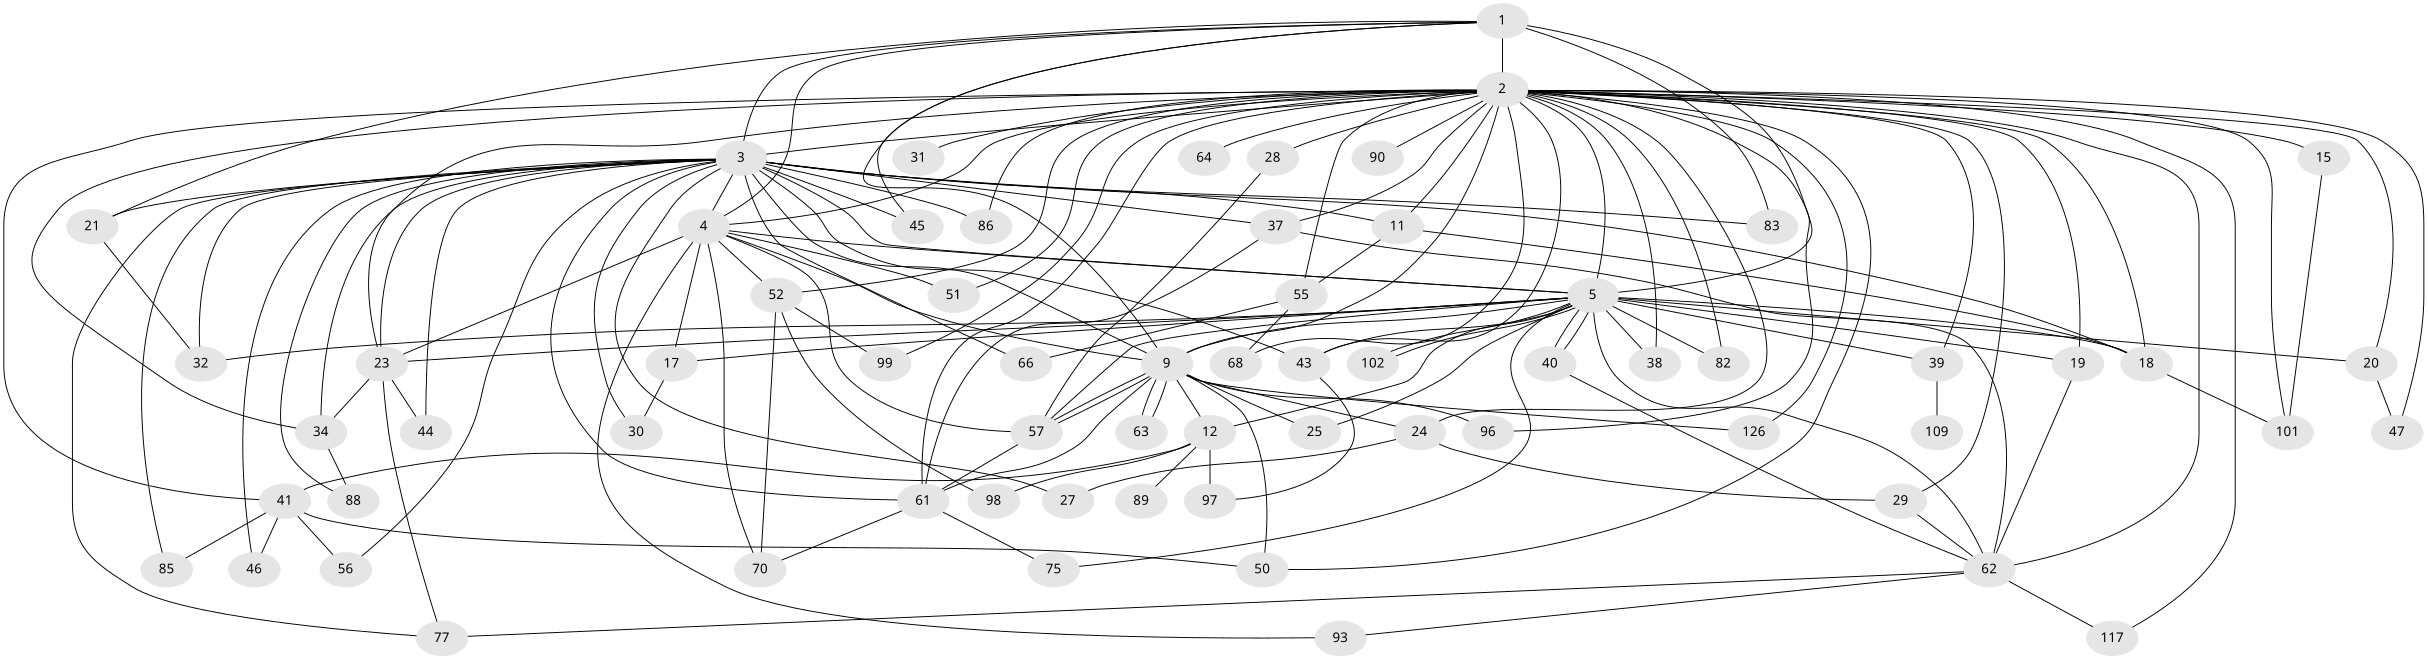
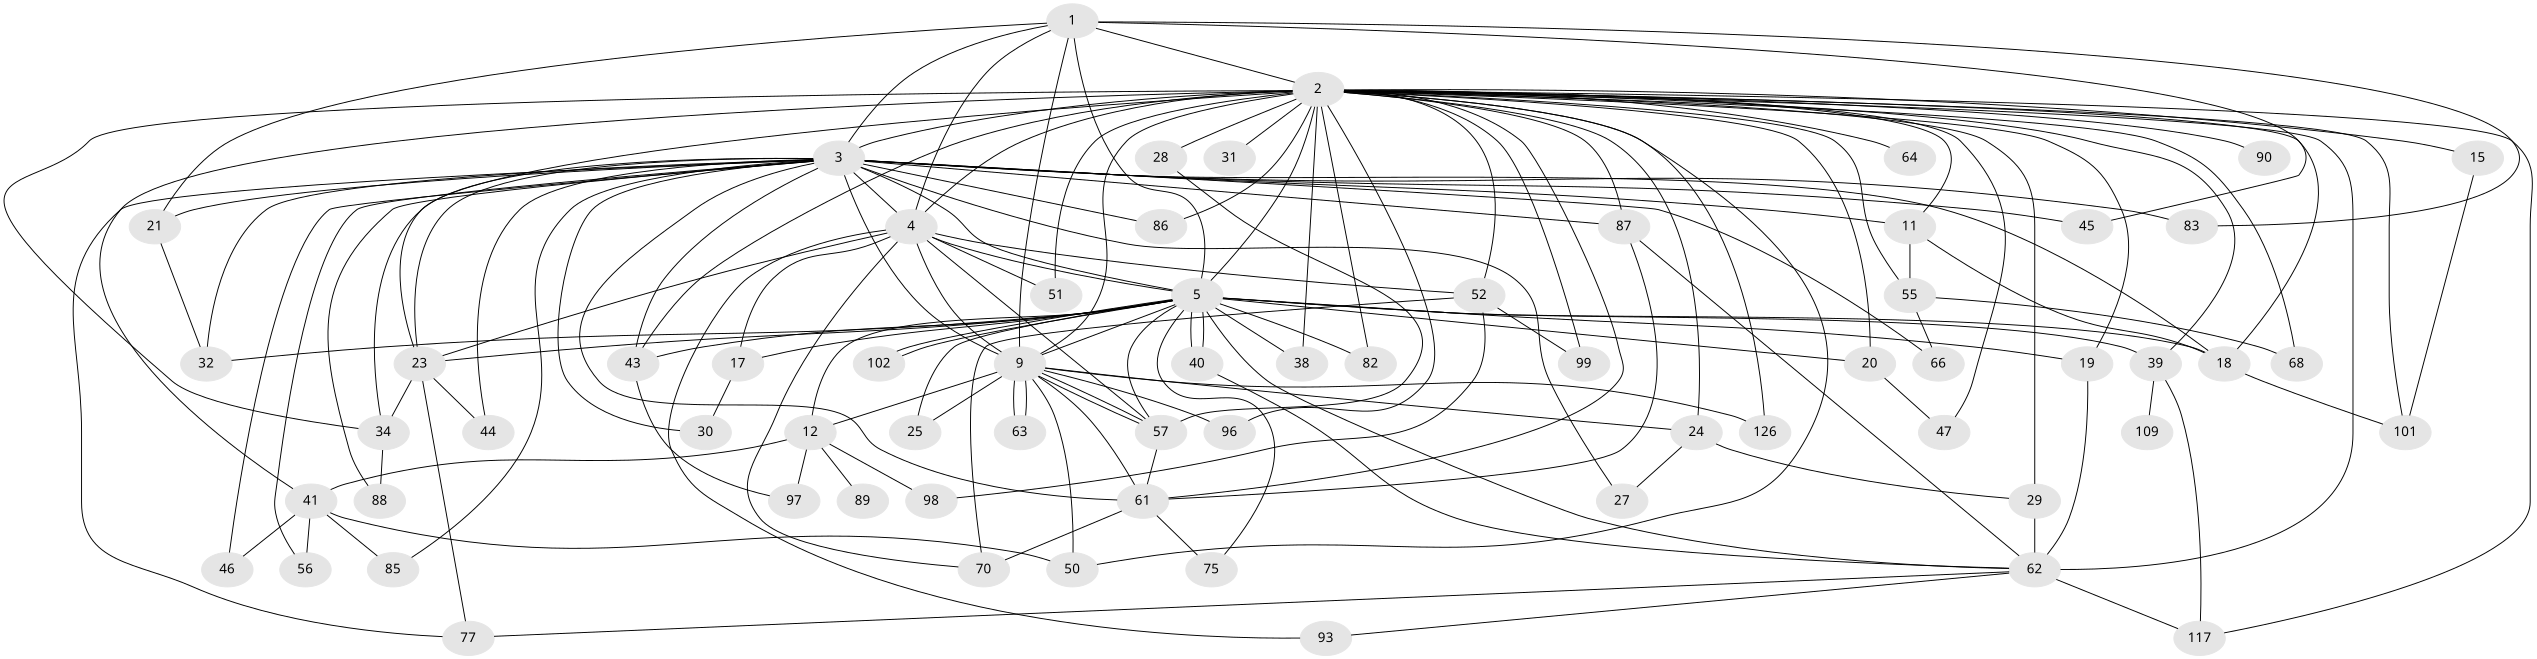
(1276, 227) -> (1624, 227)
none -> (2196, 498)
